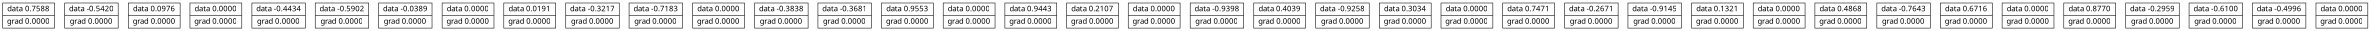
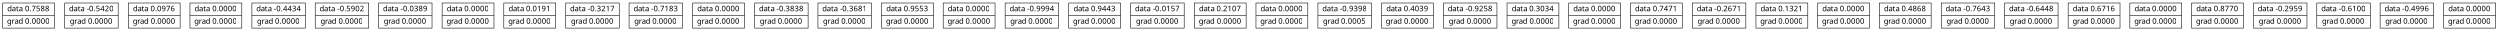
none -> (1032, 16)
none -> (1157, 16)
(1655, 16) -> none
none -> (2031, 16)
(1217, 22) -> (1345, 22)
